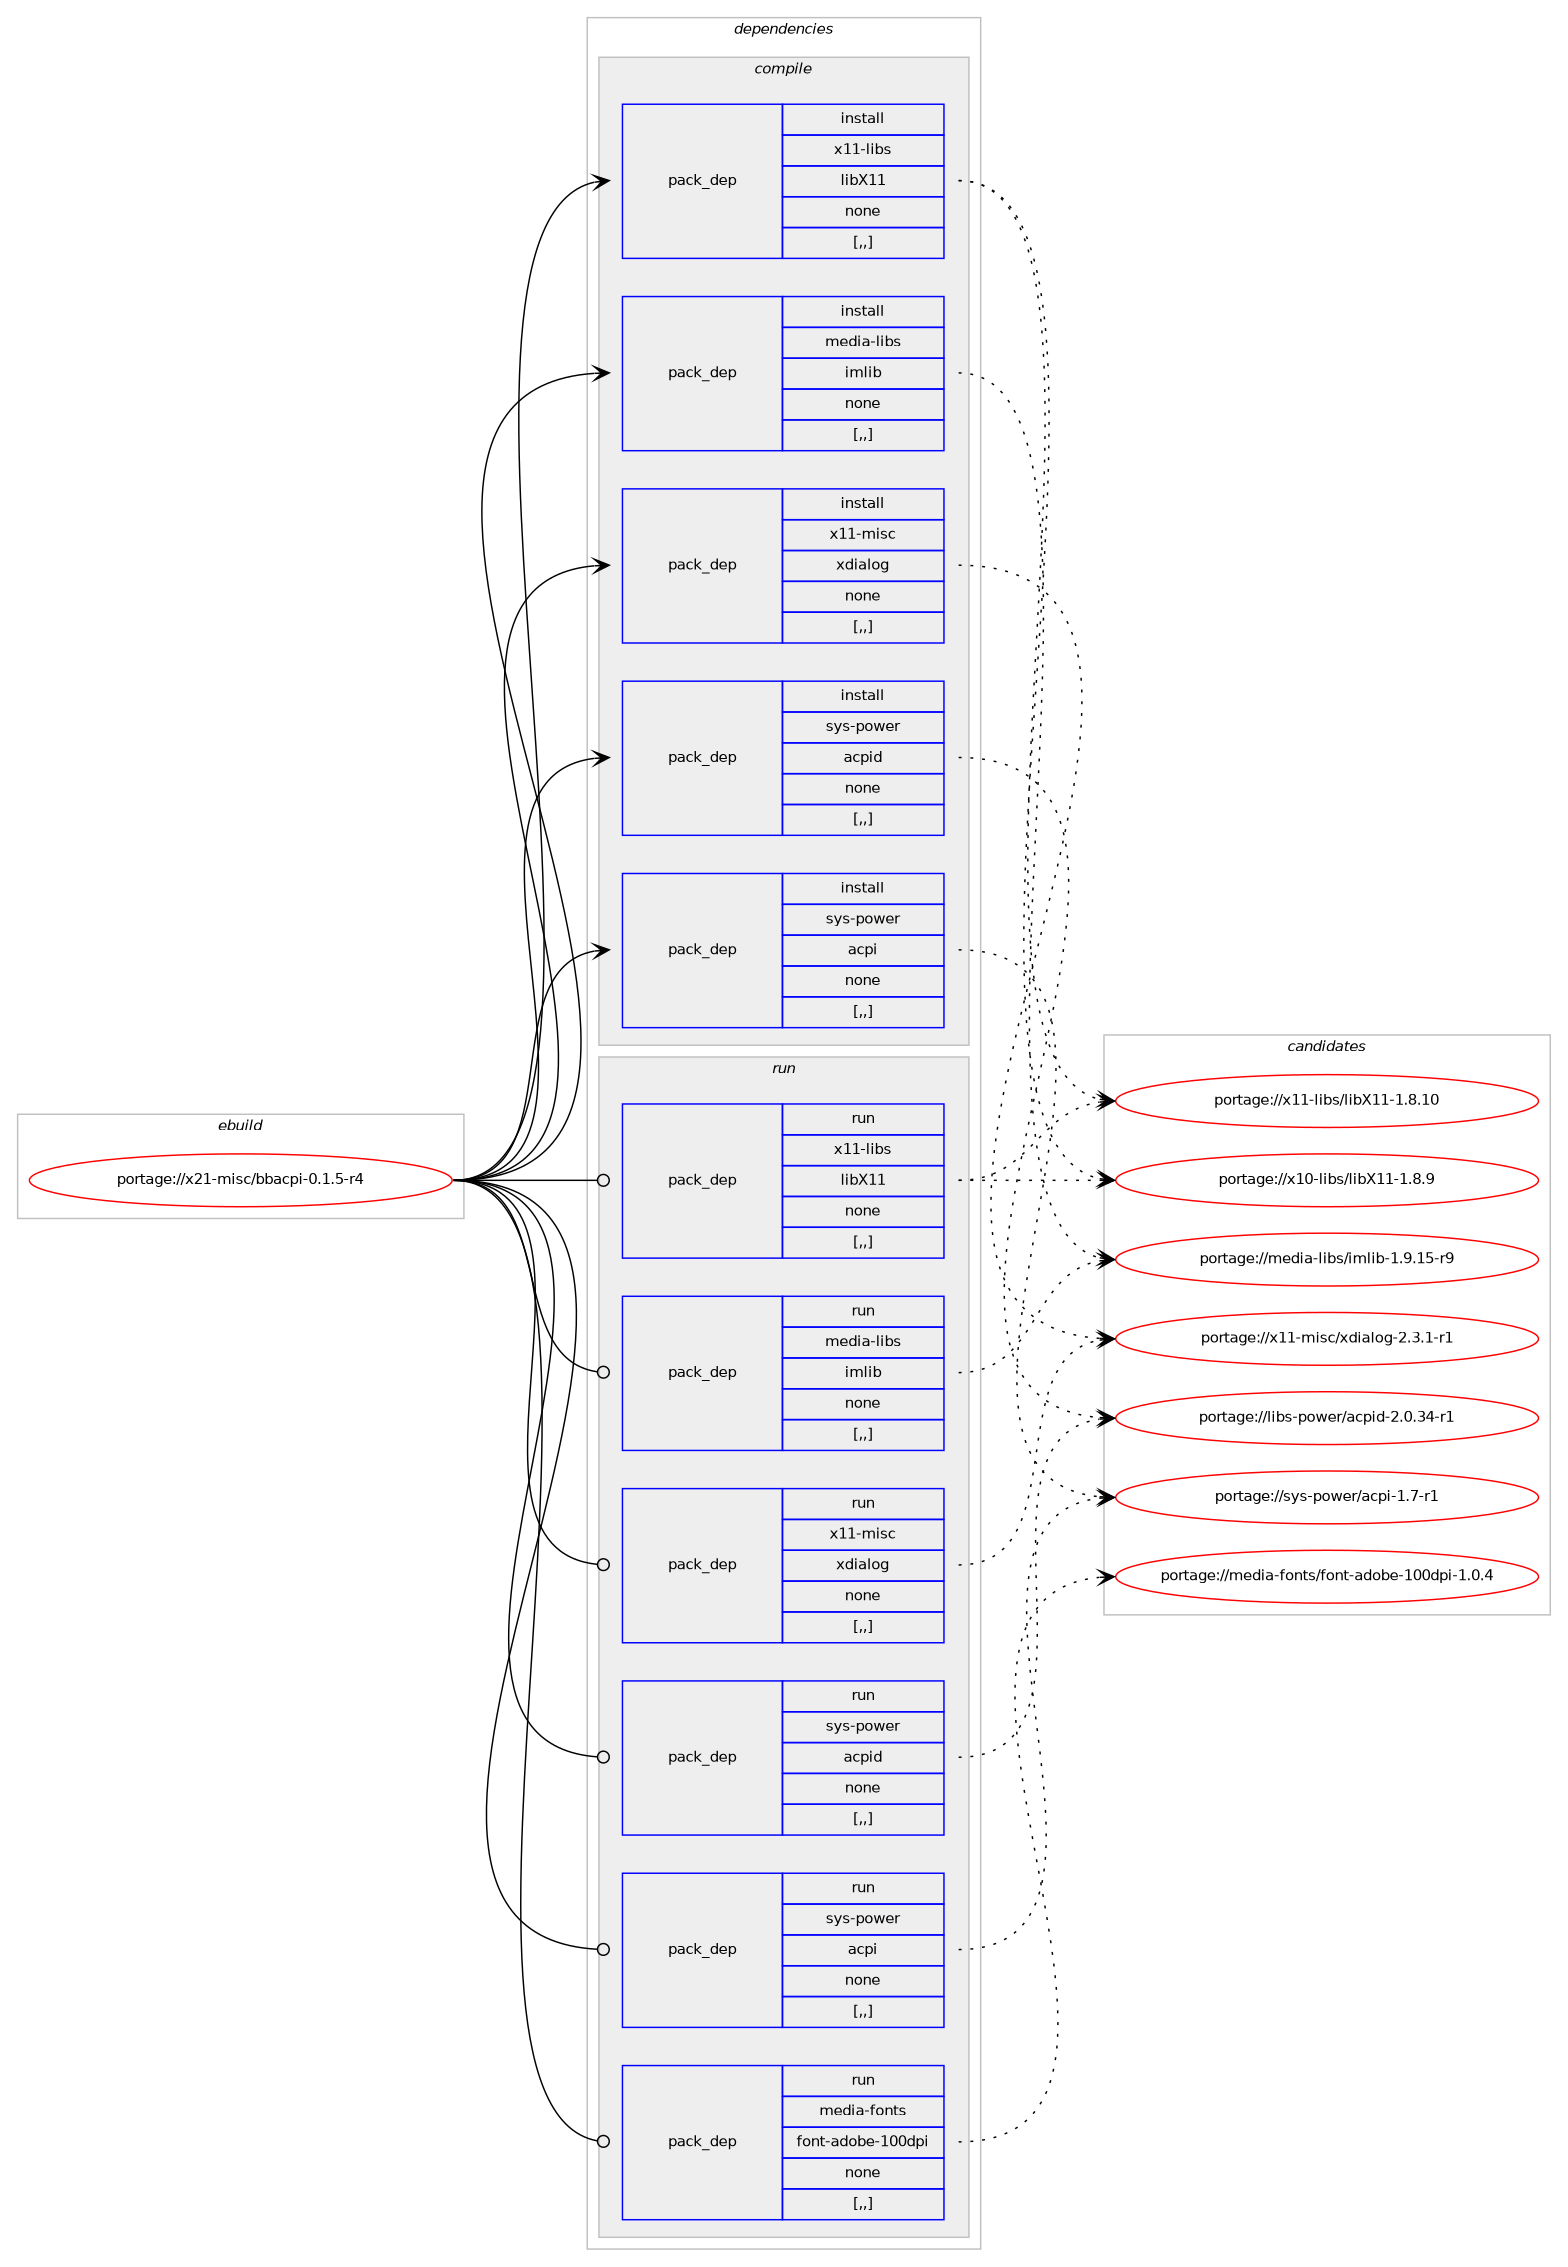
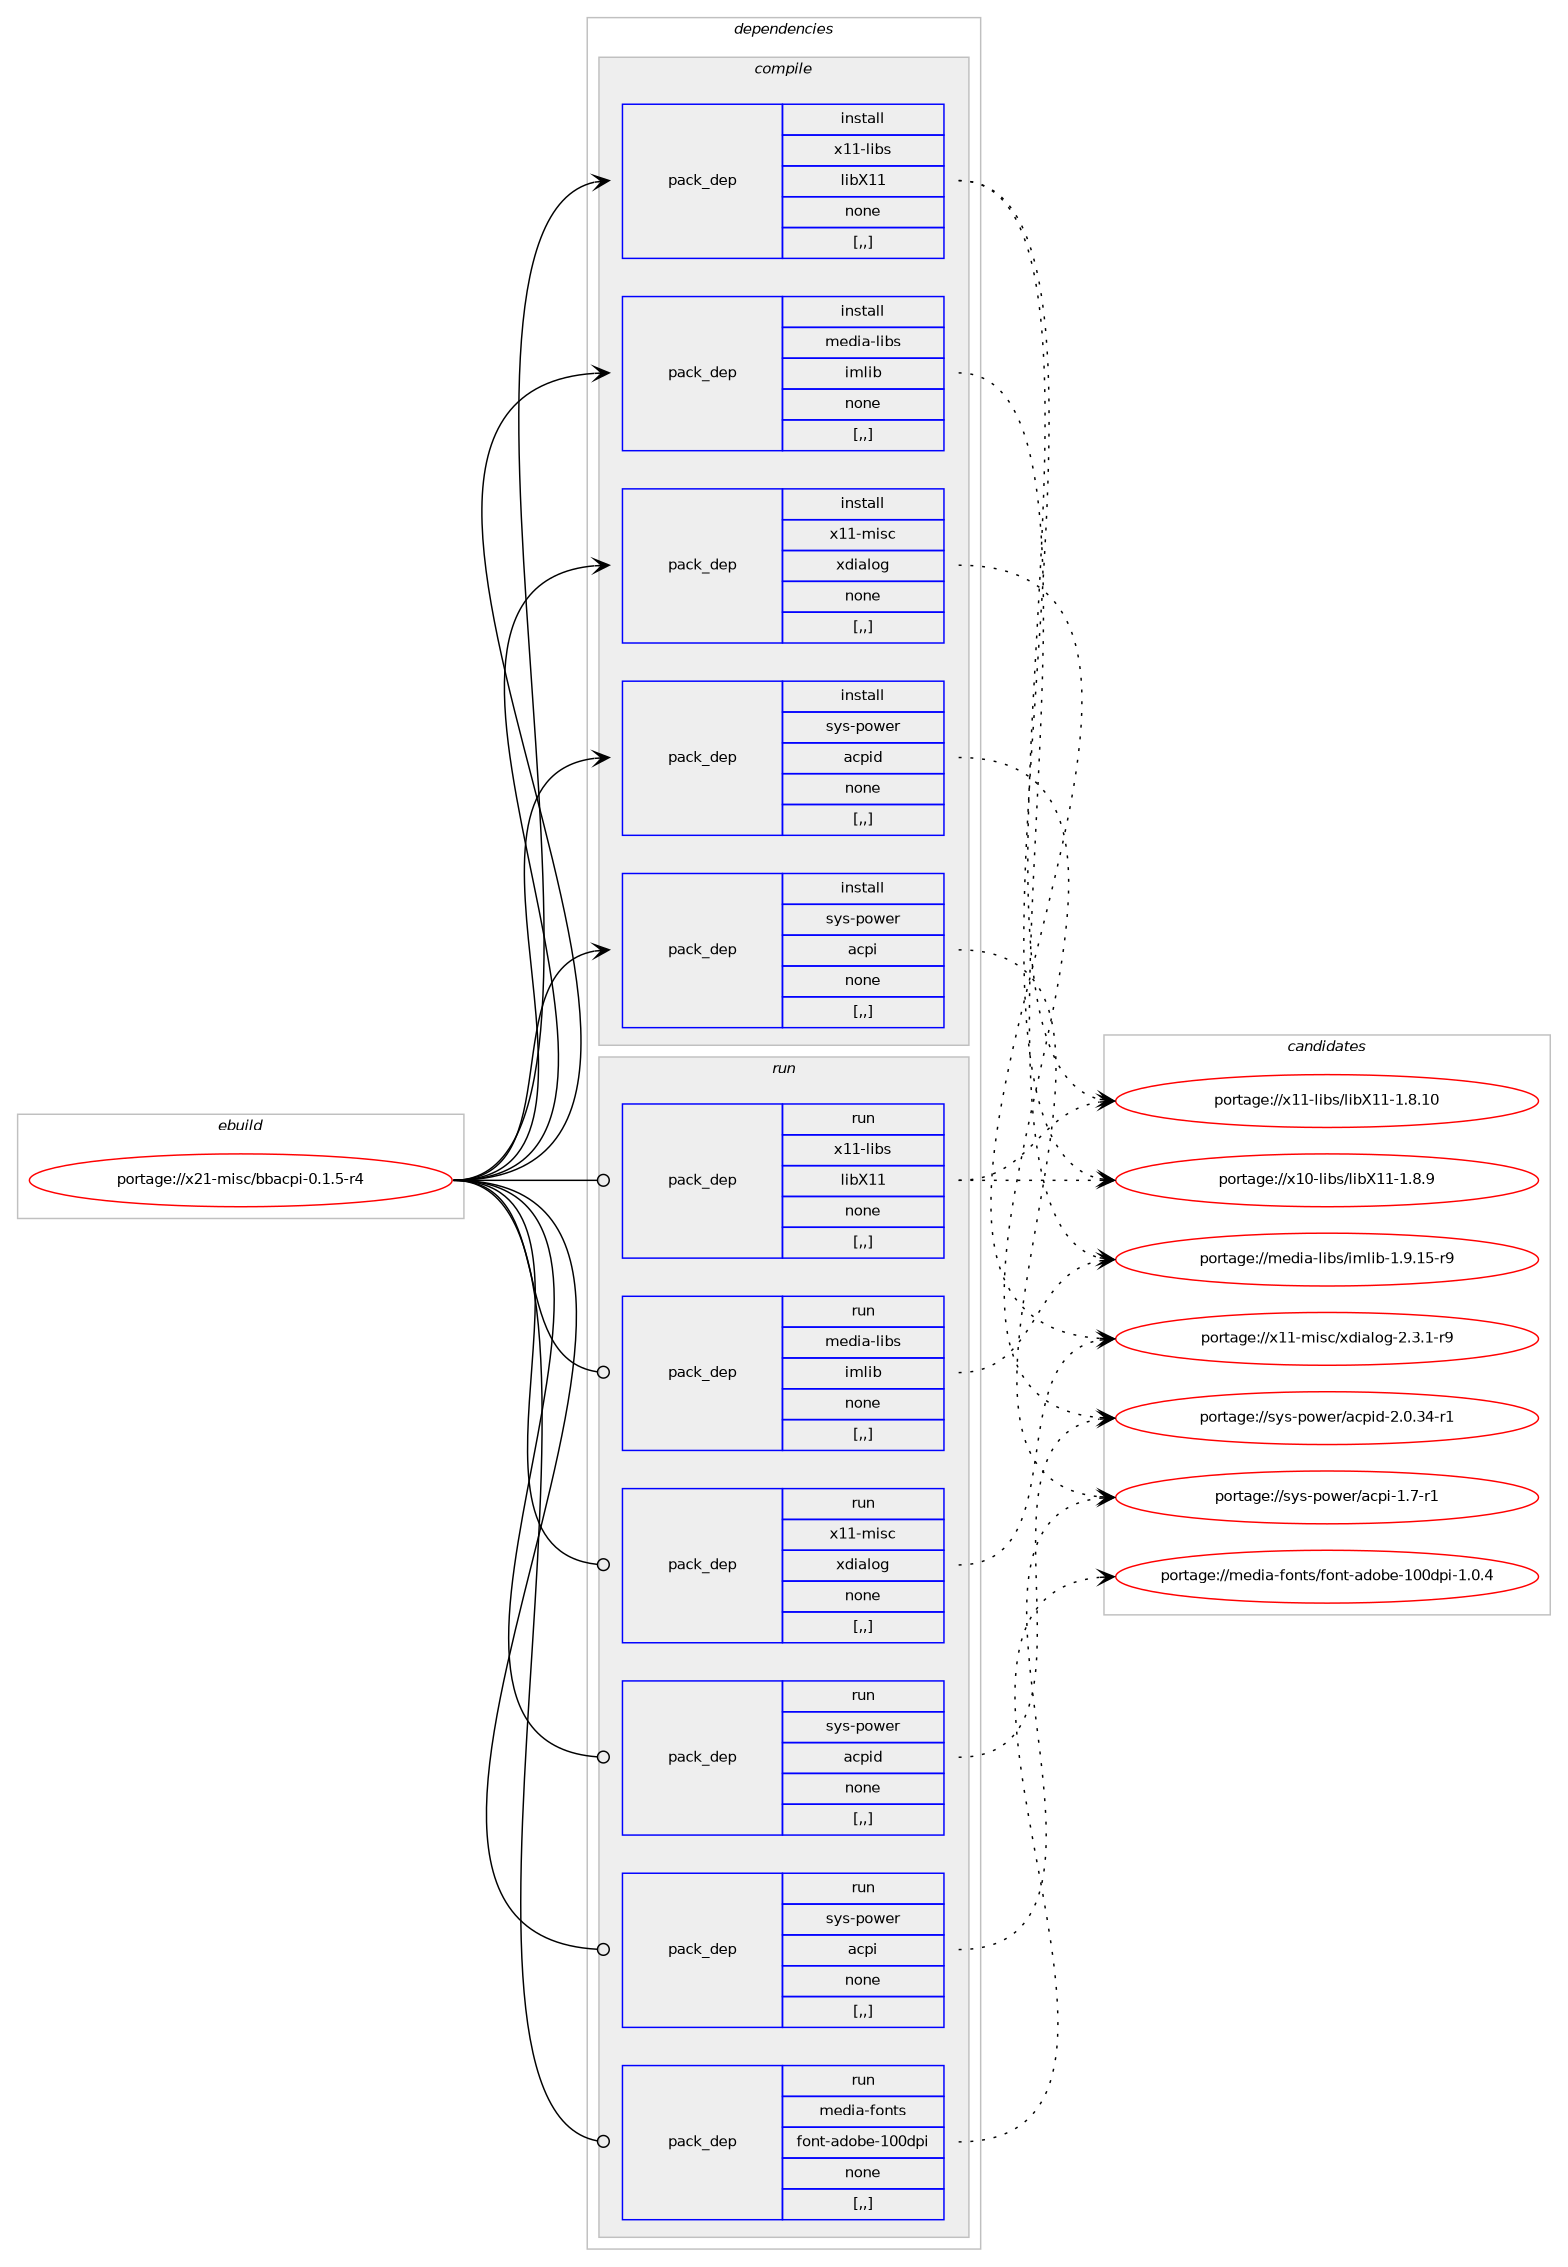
(1327, 1339) -> (1327, 1339)
(1327, 1418) -> (1327, 1418)
